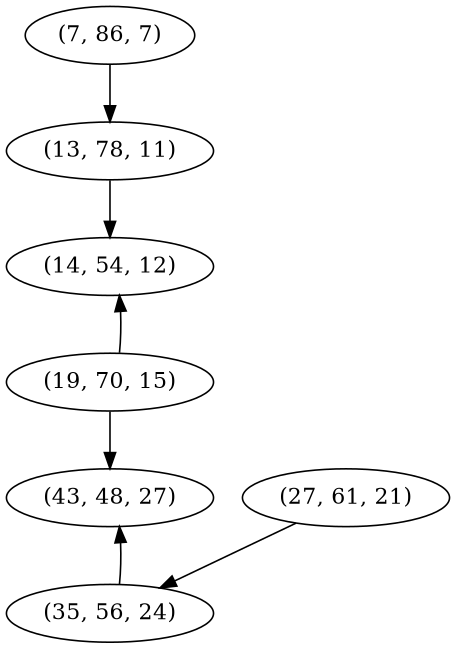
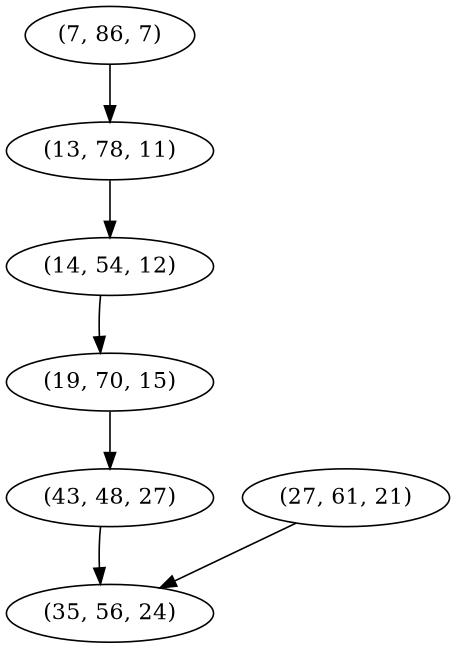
(121, 332) -> (99, 316)
(121, 563) -> (99, 547)
